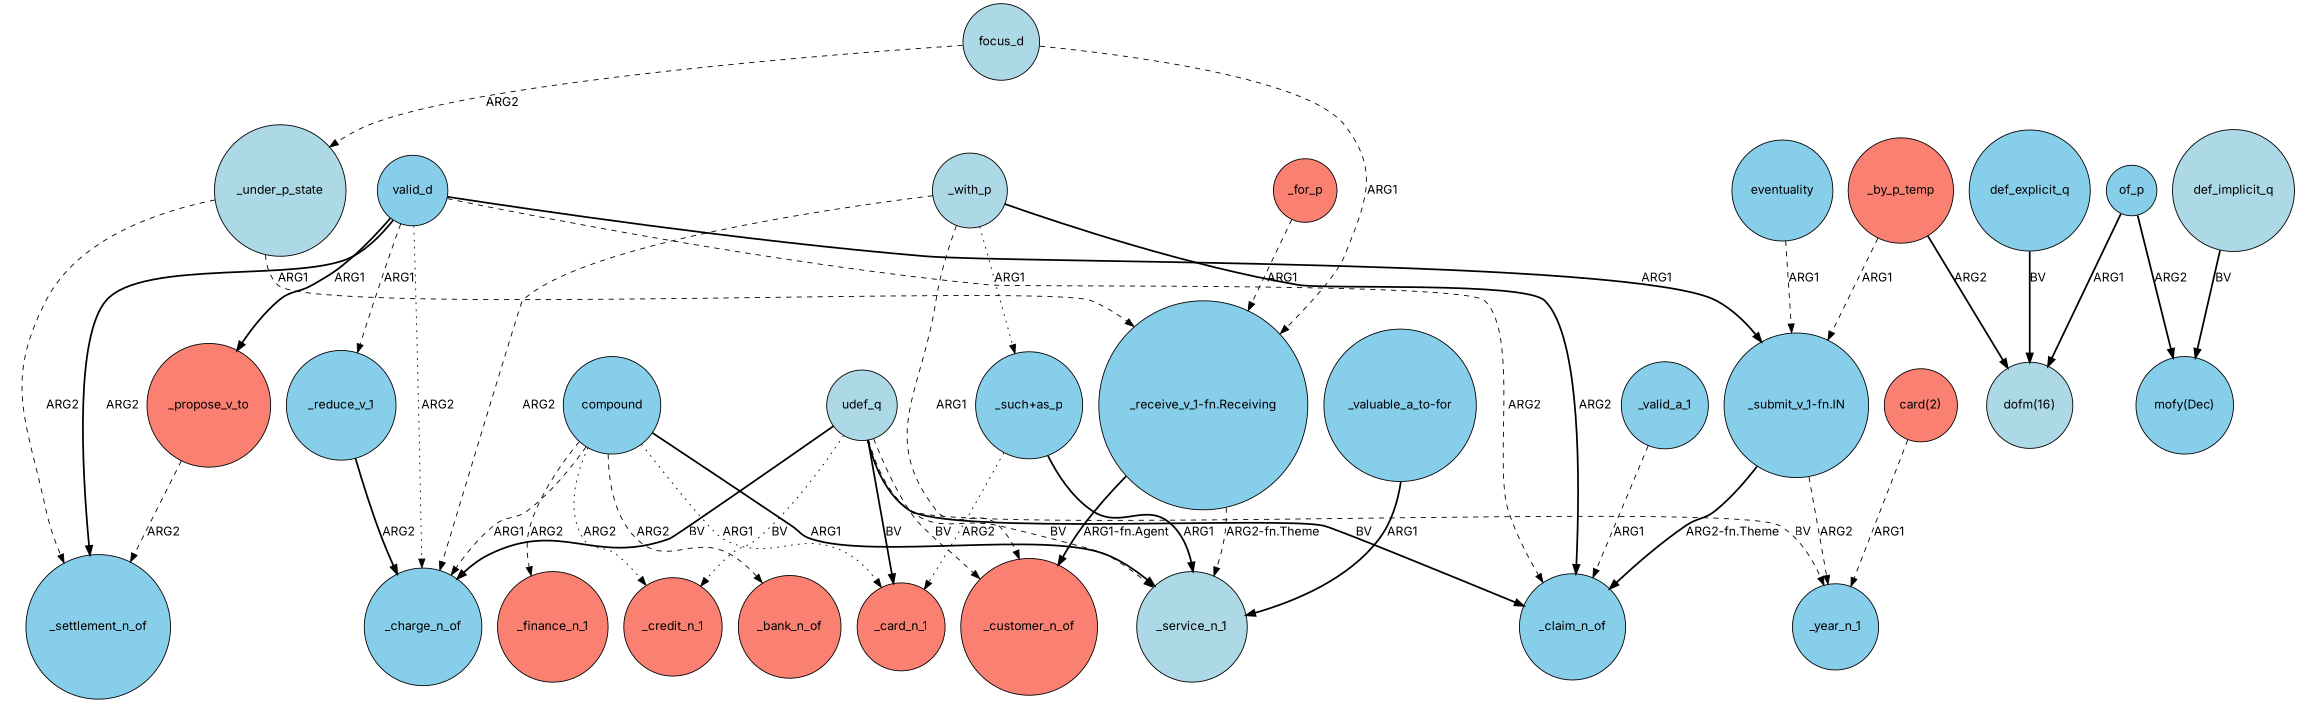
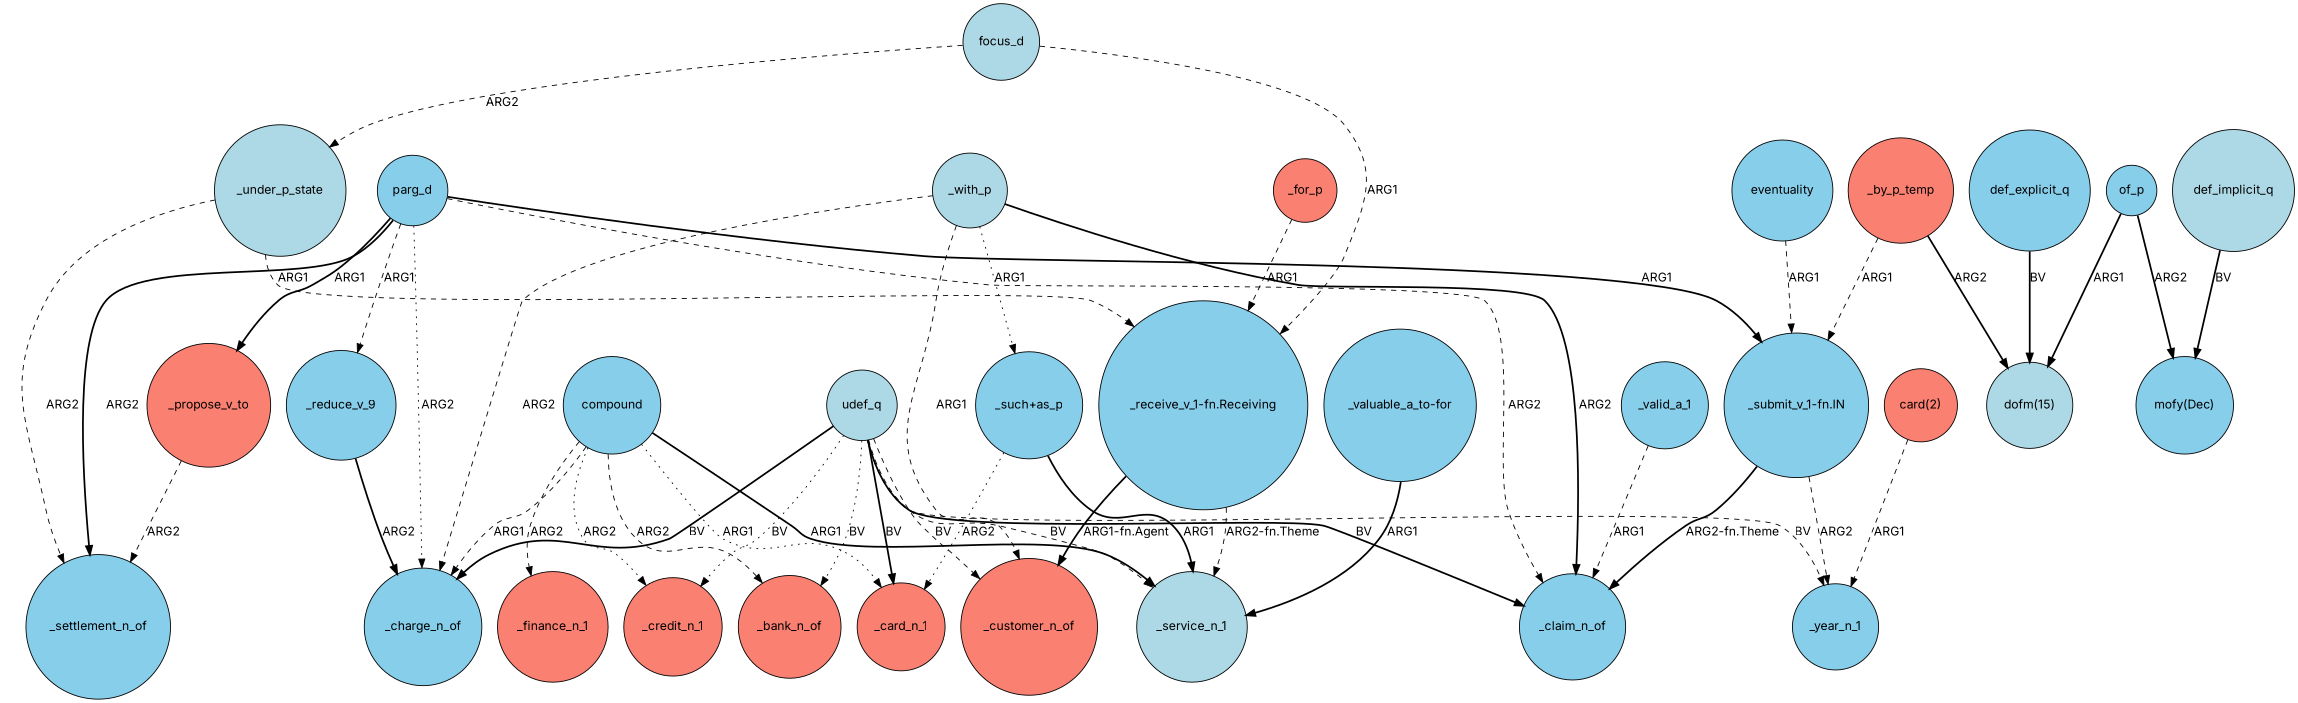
(413, 191) -> (413, 191)
(341, 405) -> (341, 405)
(2030, 405) -> (2030, 405)
none -> (853, 512)
